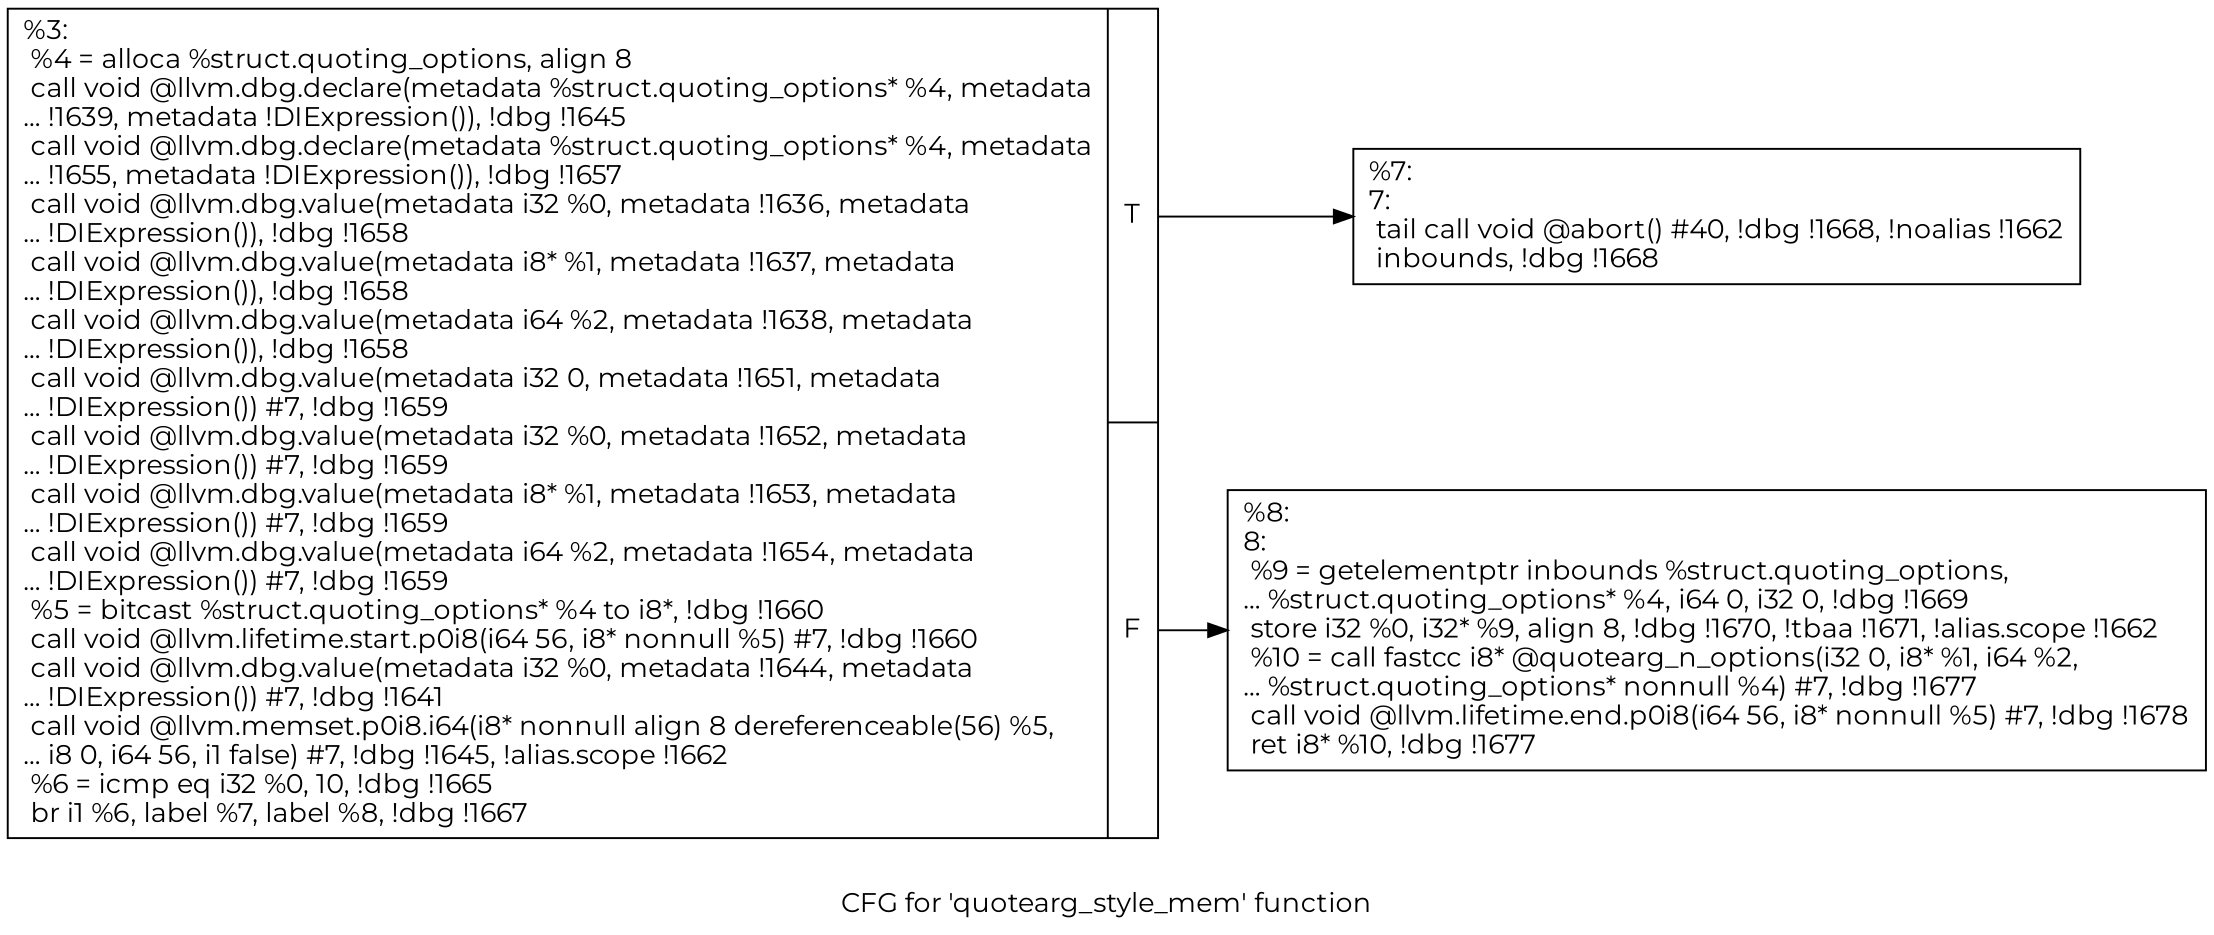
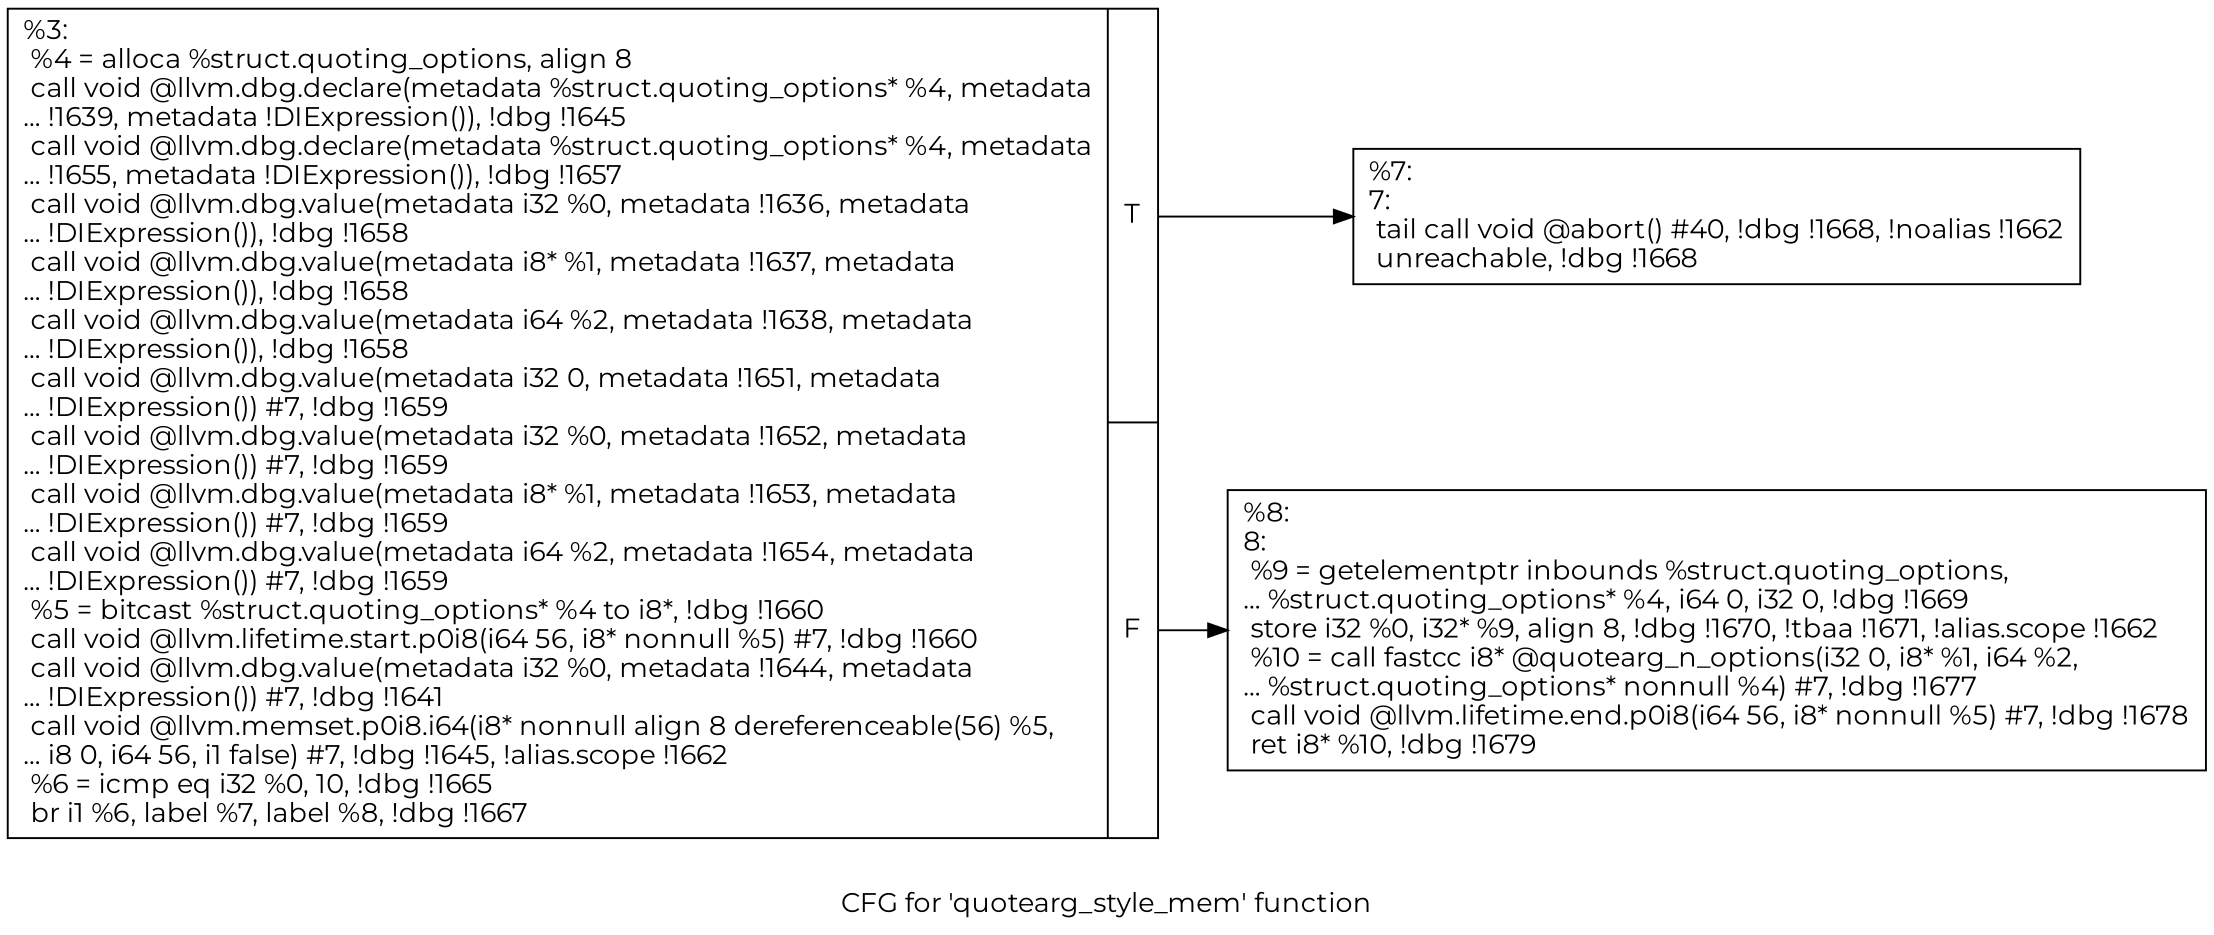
(1515, 259) -> (1534, 259)
(1390, 745) -> (1390, 745)
